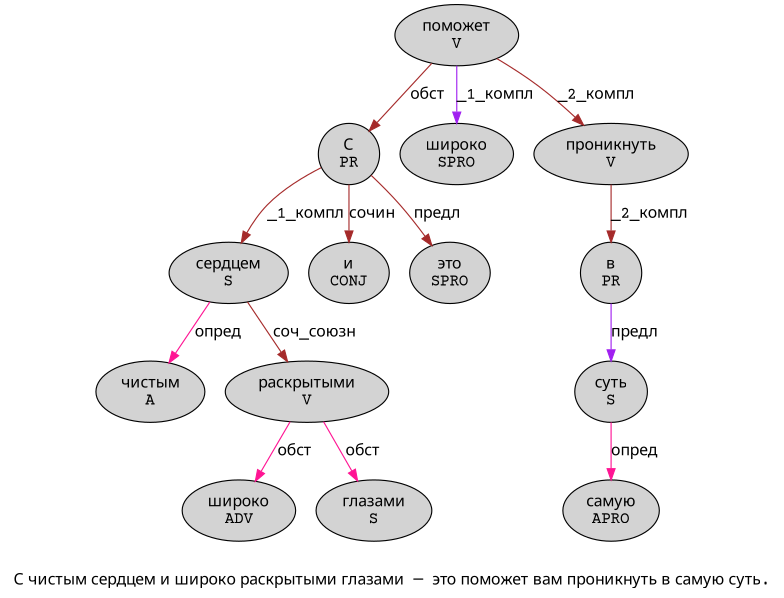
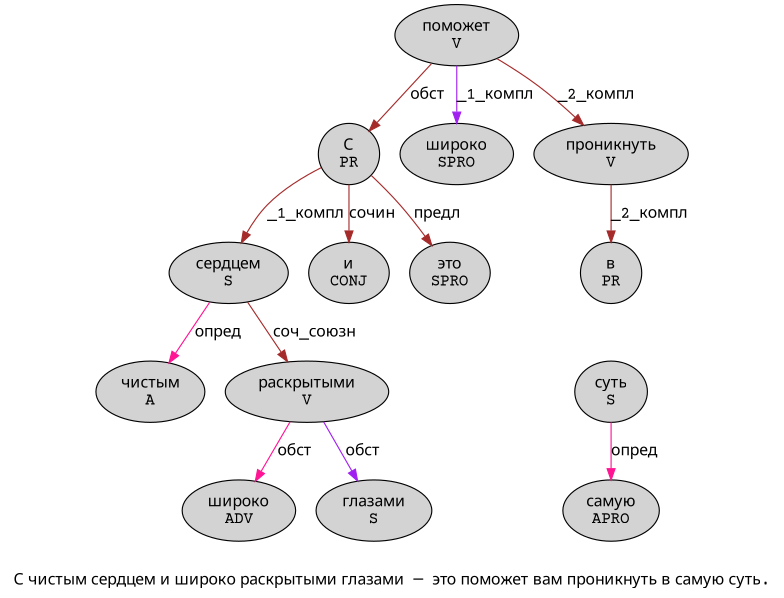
(611, 326) -> none
(338, 446) -> (338, 446)
